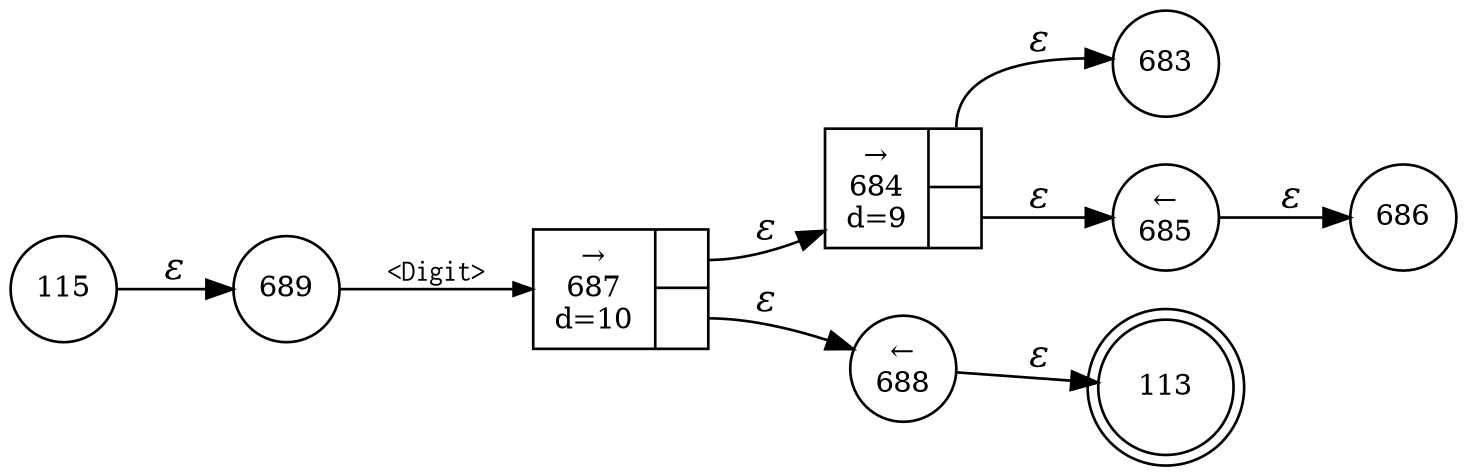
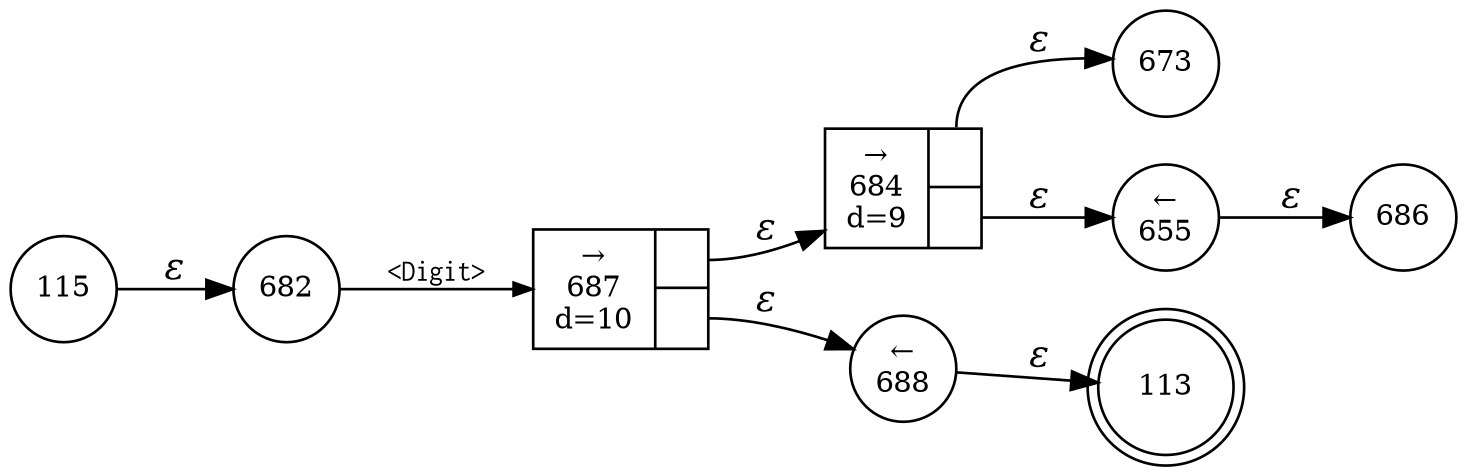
(1166, 64) -> (1166, 64)
(1166, 218) -> (1166, 218)
(286, 289) -> (286, 289)
